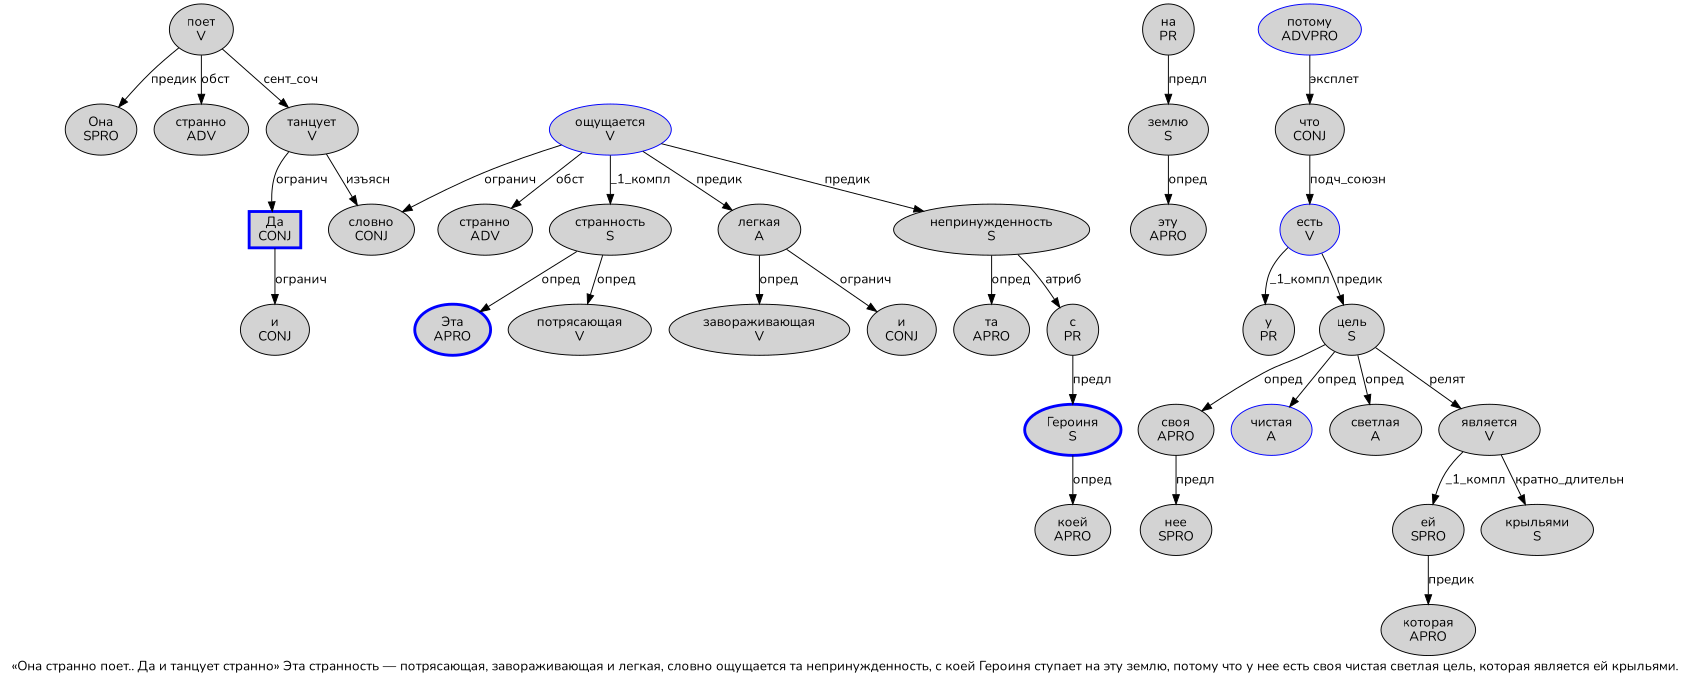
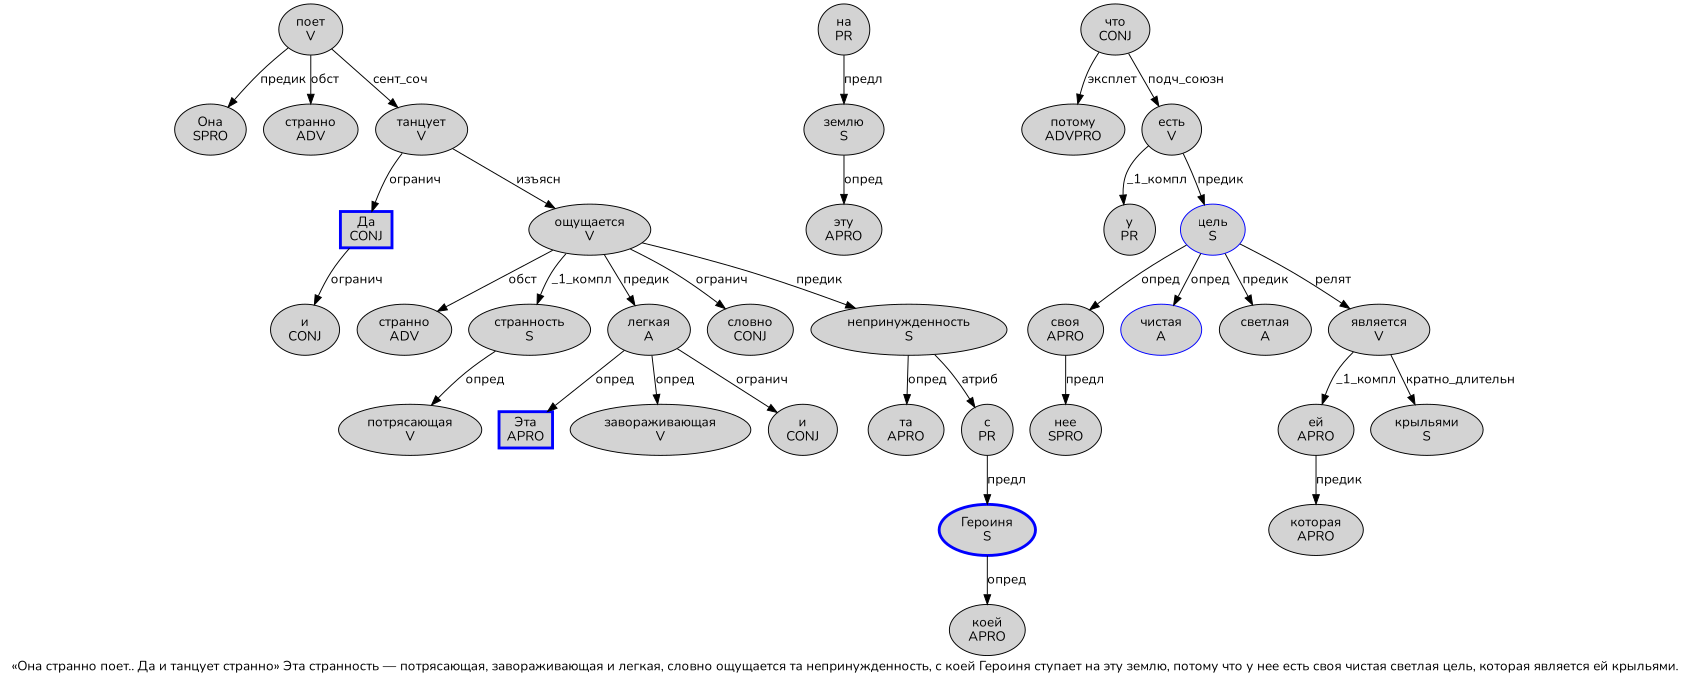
(1310, 29) -> (1073, 130)
(1310, 75) -> (1088, 72)
(610, 130) -> (590, 230)
(339, 176) -> (500, 176)
(1310, 230) -> (1172, 130)
(533, 279) -> (590, 378)
(453, 330) -> (526, 430)
(1352, 330) -> (1213, 230)
(1385, 380) -> (1266, 280)
(1428, 530) -> (1316, 430)
